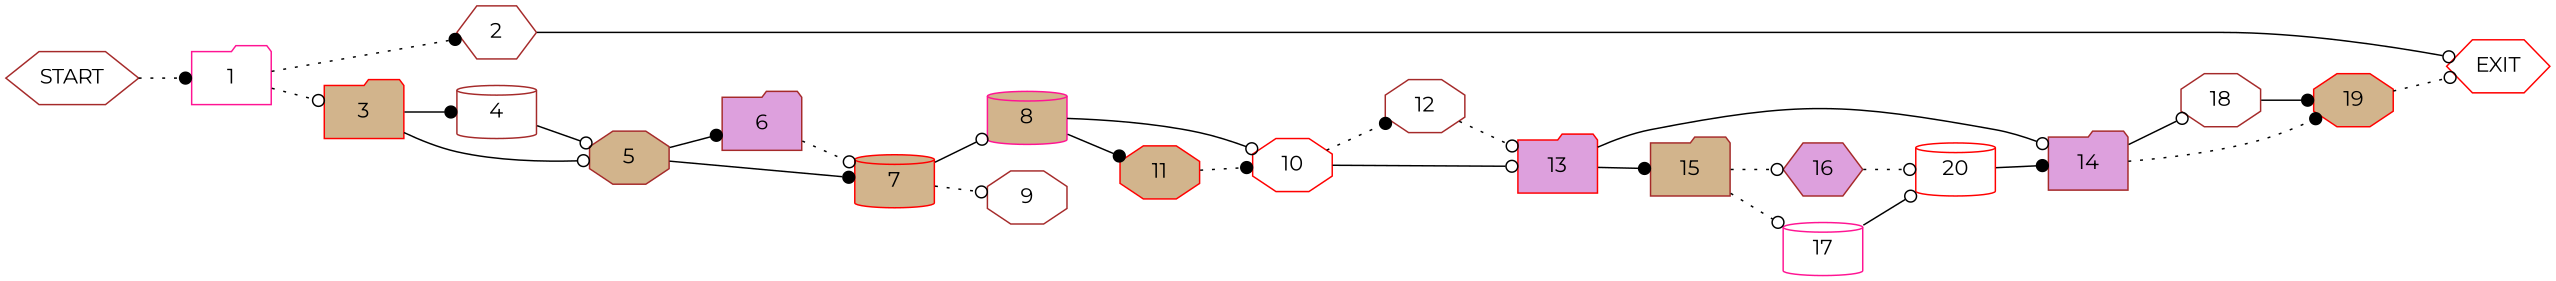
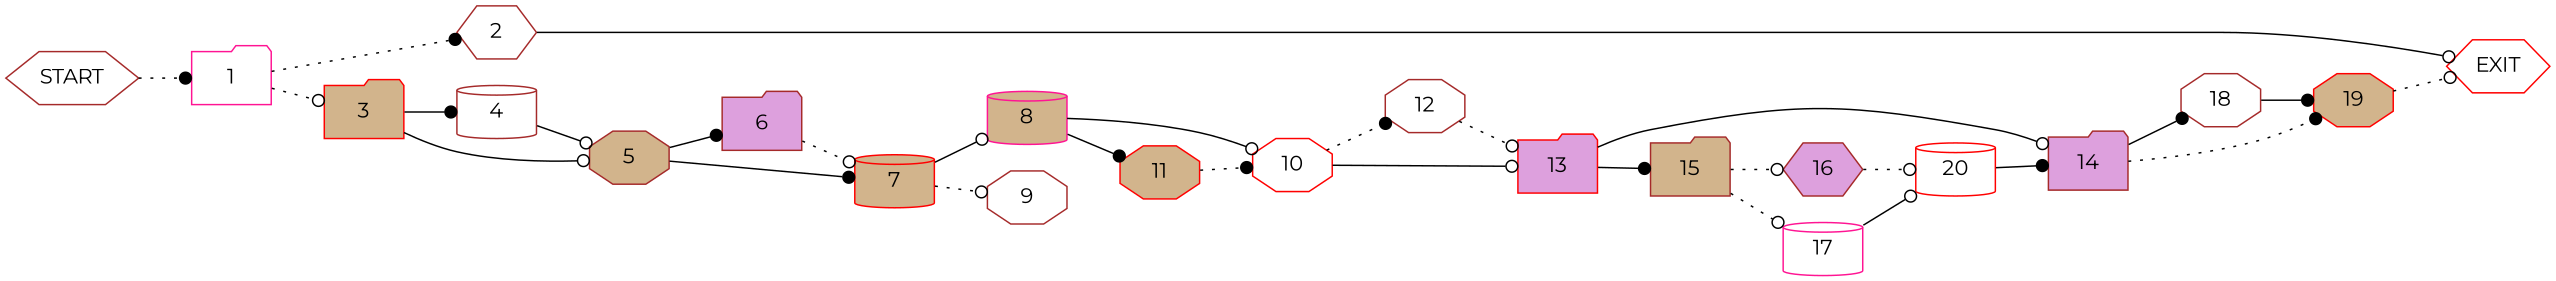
(2153, 133) -> (2153, 133)
